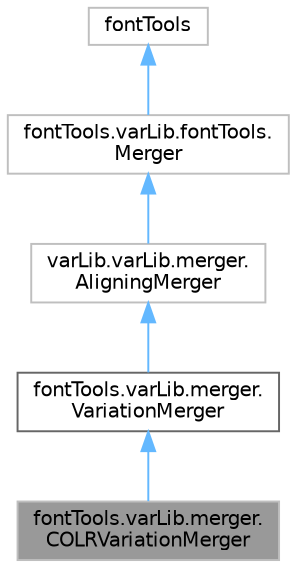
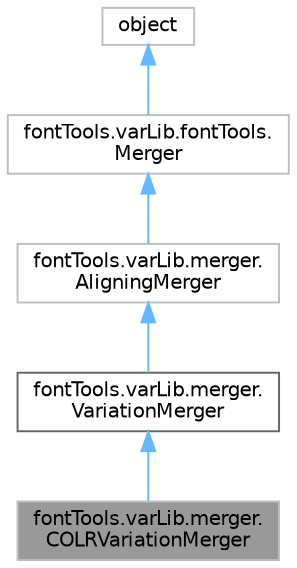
(148, 26) -> (148, 26)
(148, 273) -> (148, 273)
